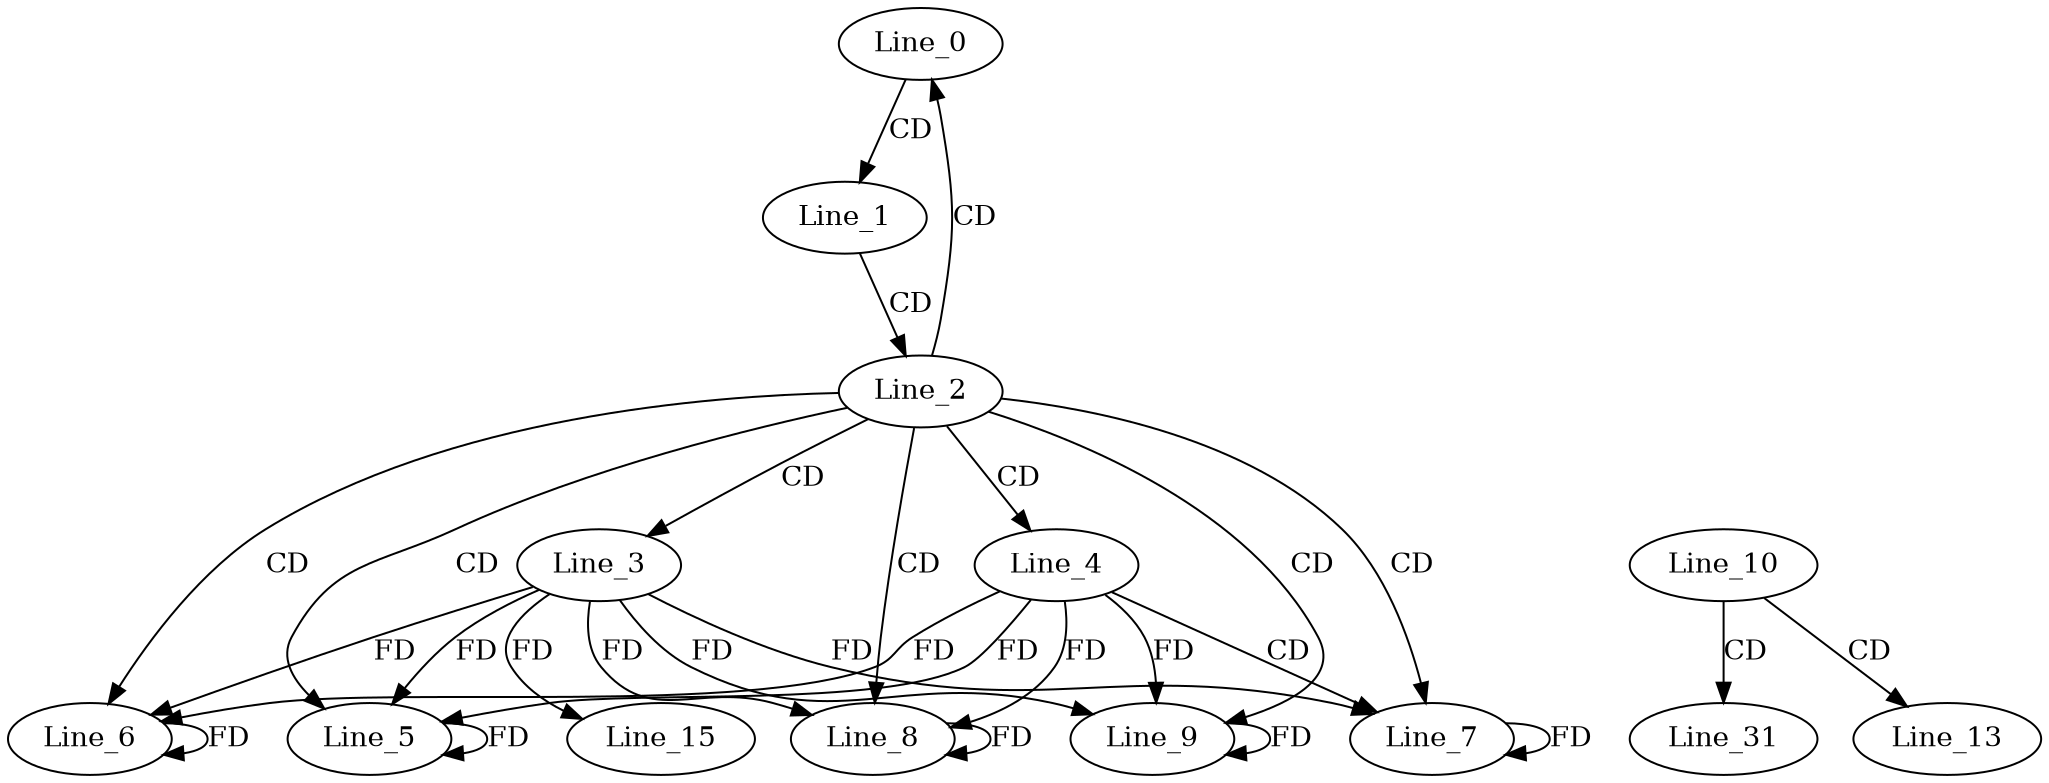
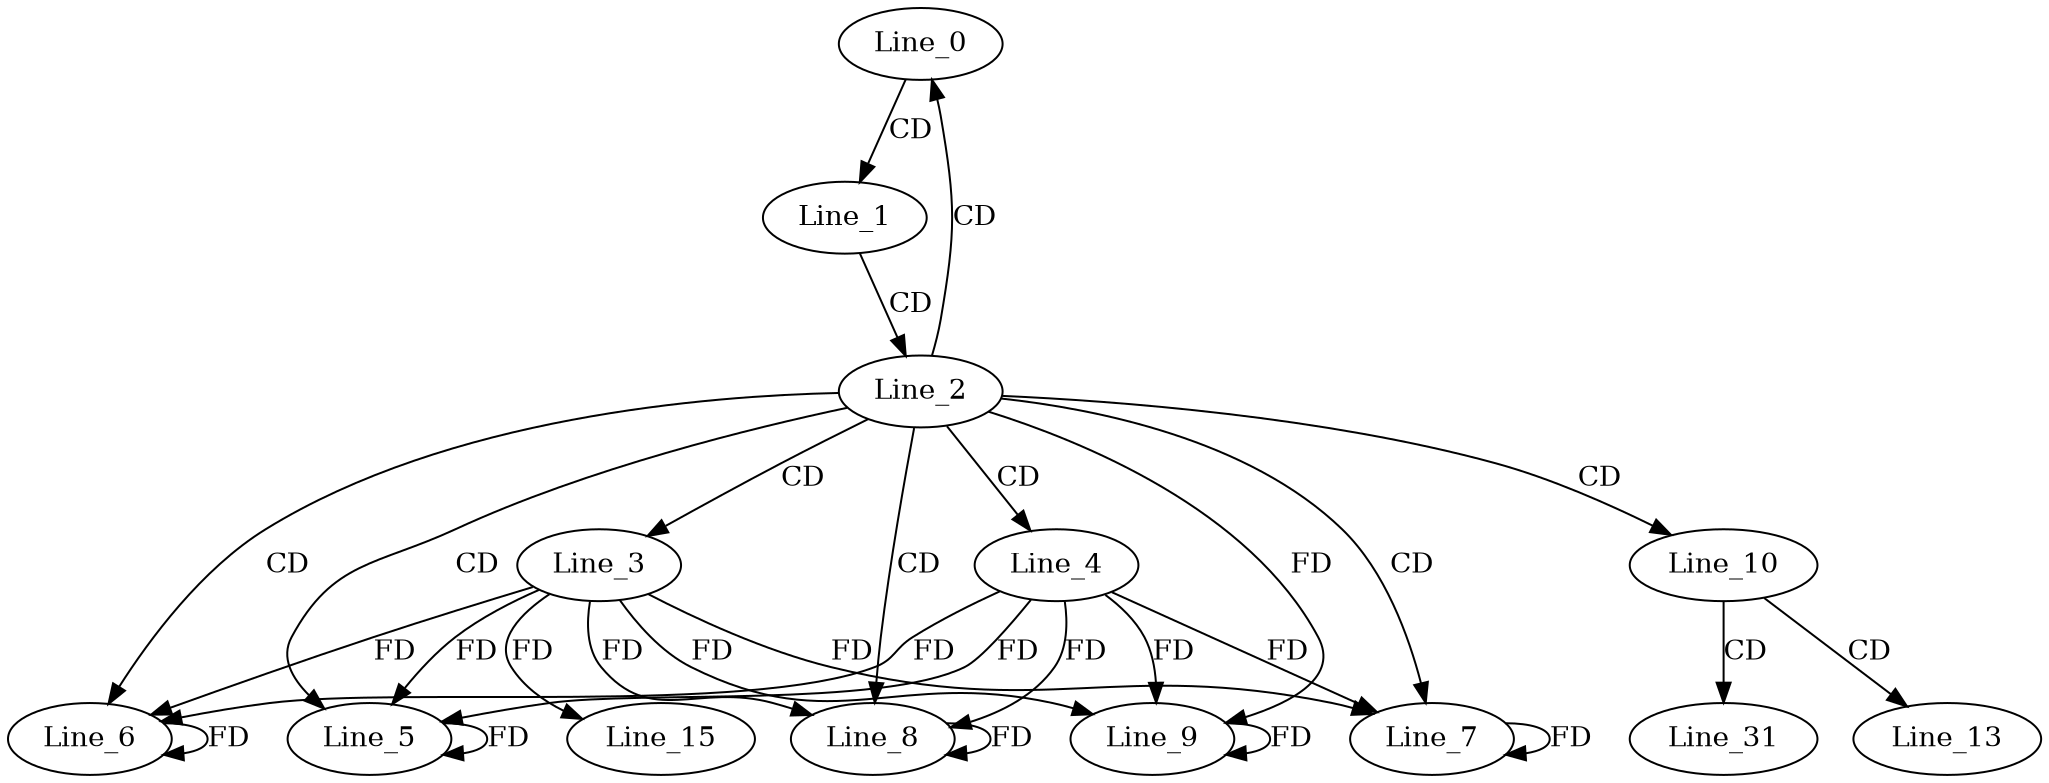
none -> (1335, 429)
(1312, 565) -> (1312, 565)
(1288, 652) -> (1288, 652)
